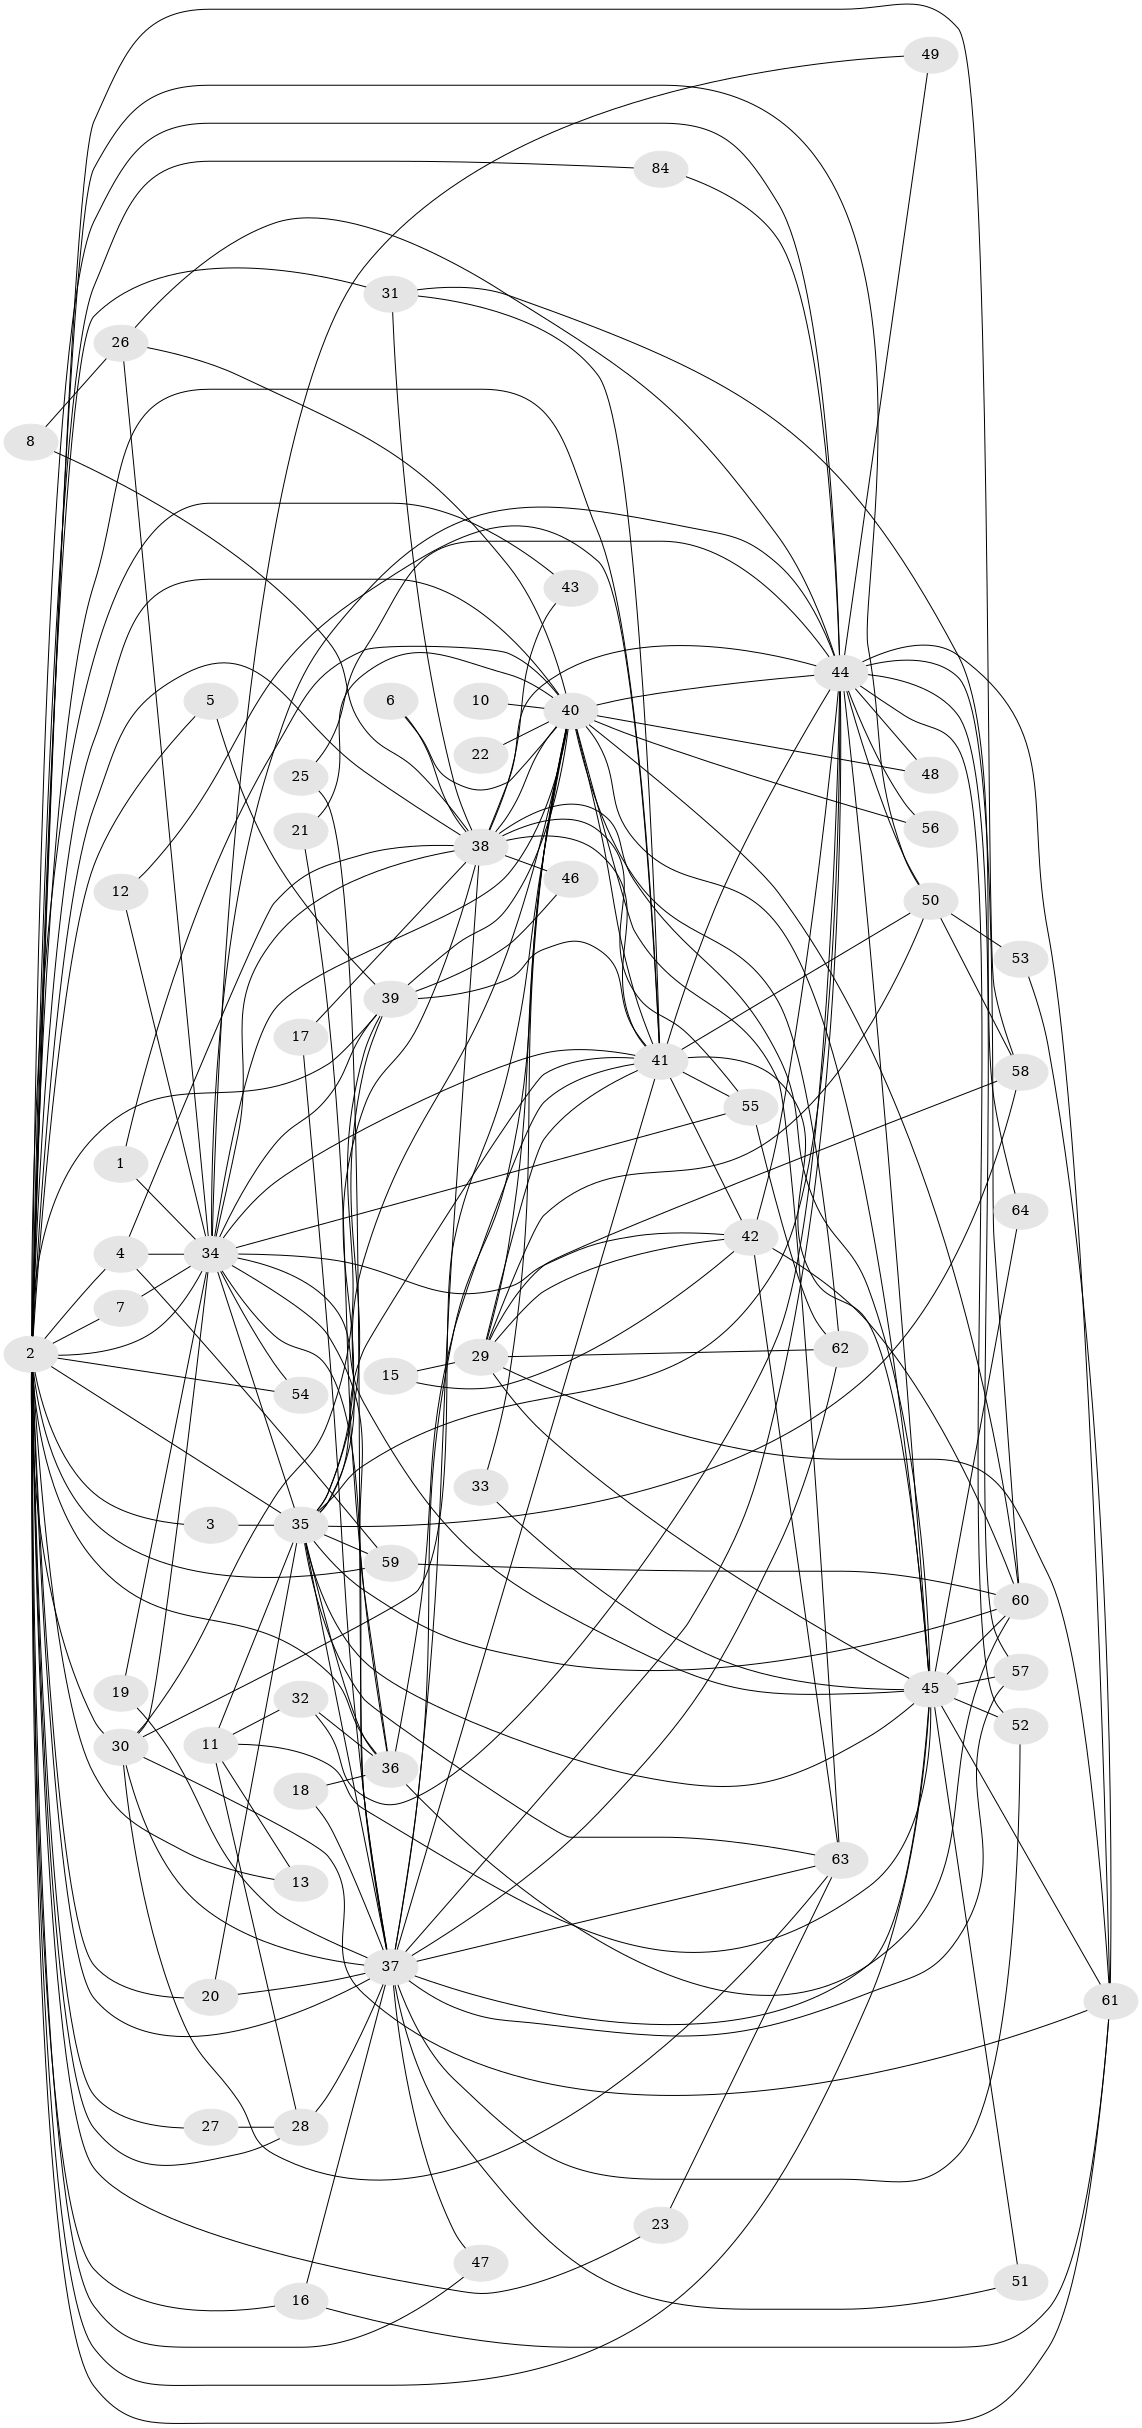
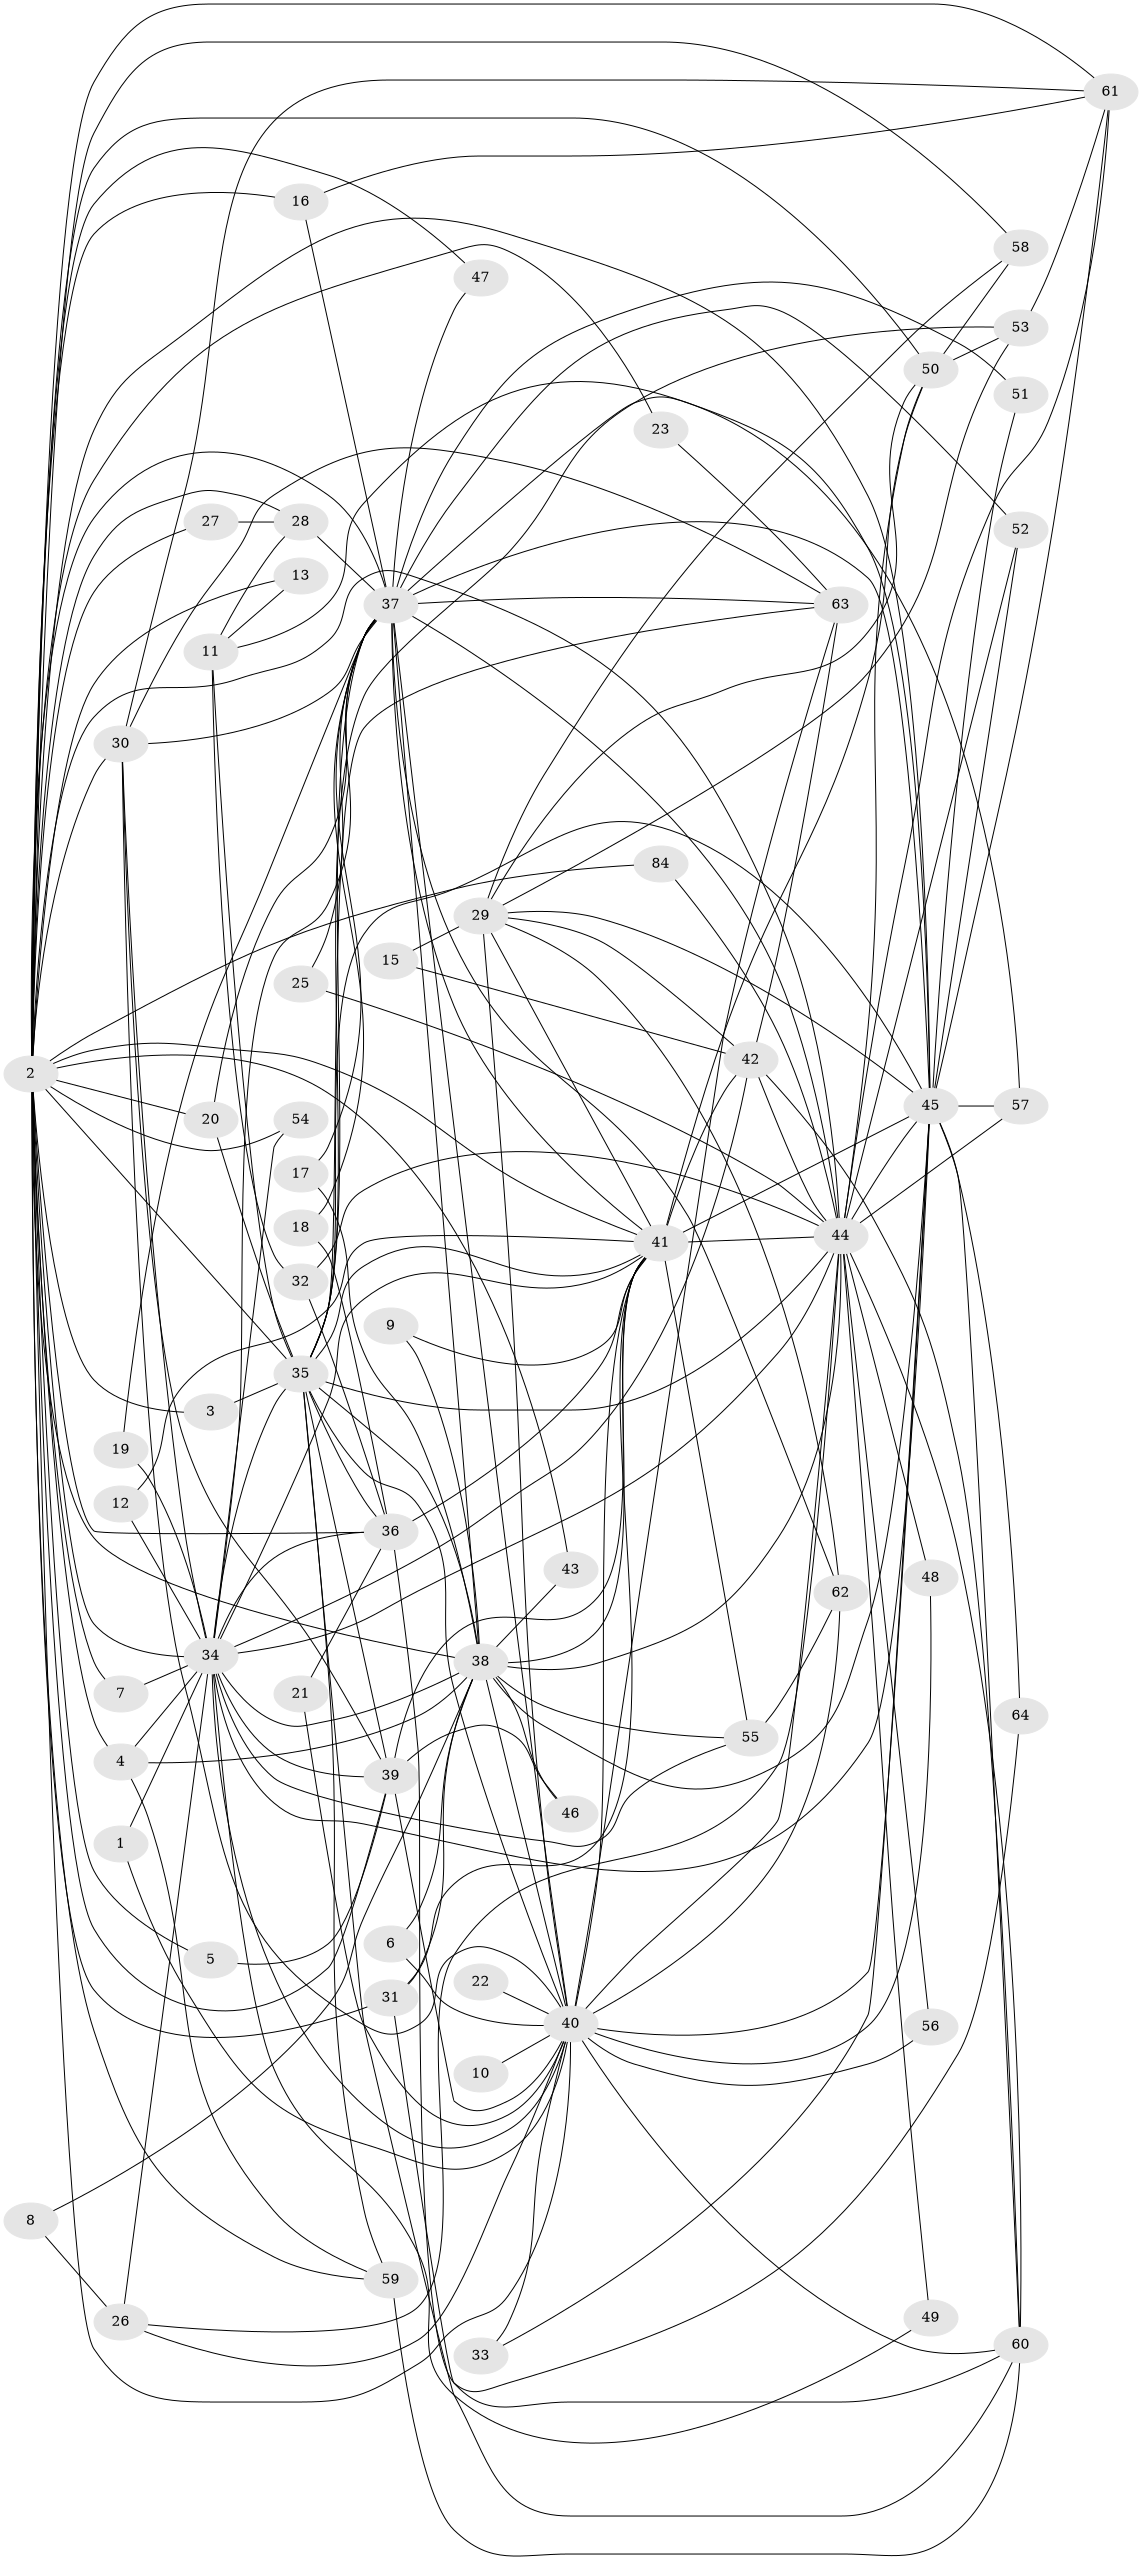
none -> (391, 1326)
(725, 1463) -> (373, 682)
(1026, 1529) -> (841, 698)
